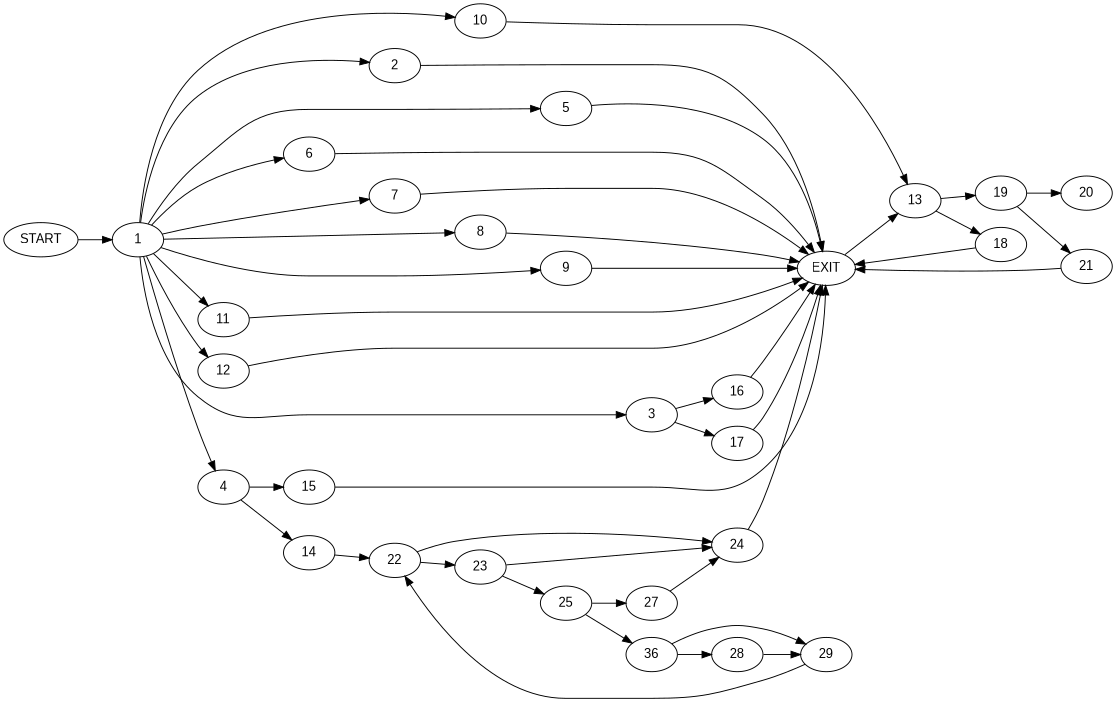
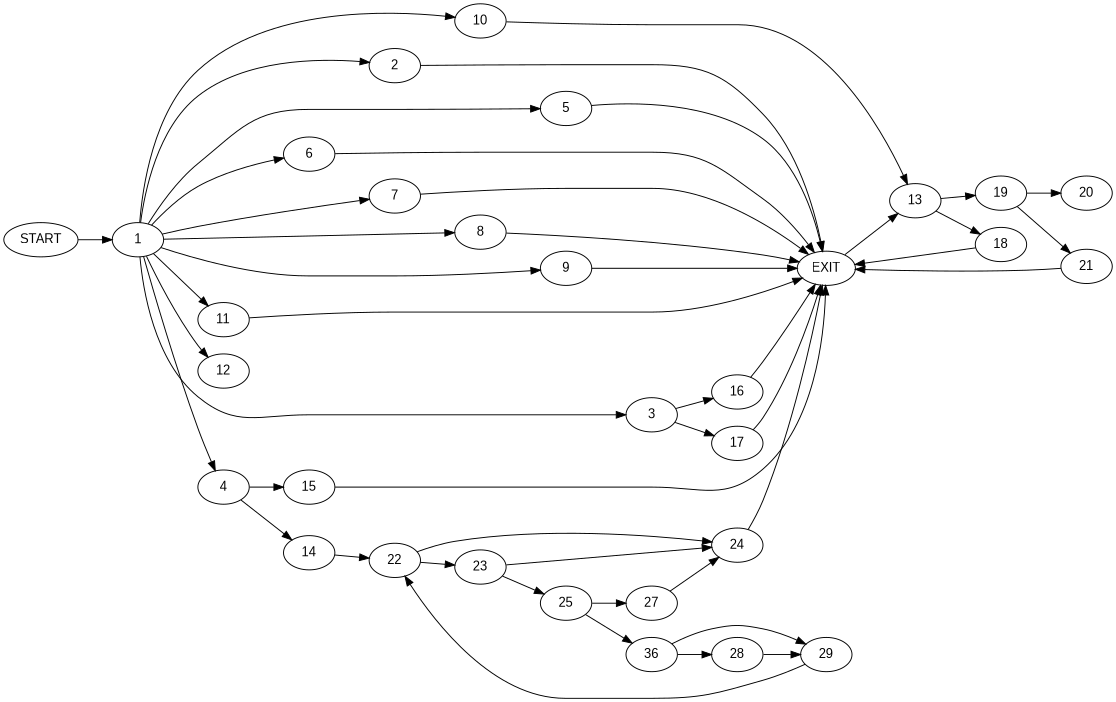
(531, 348) -> none
